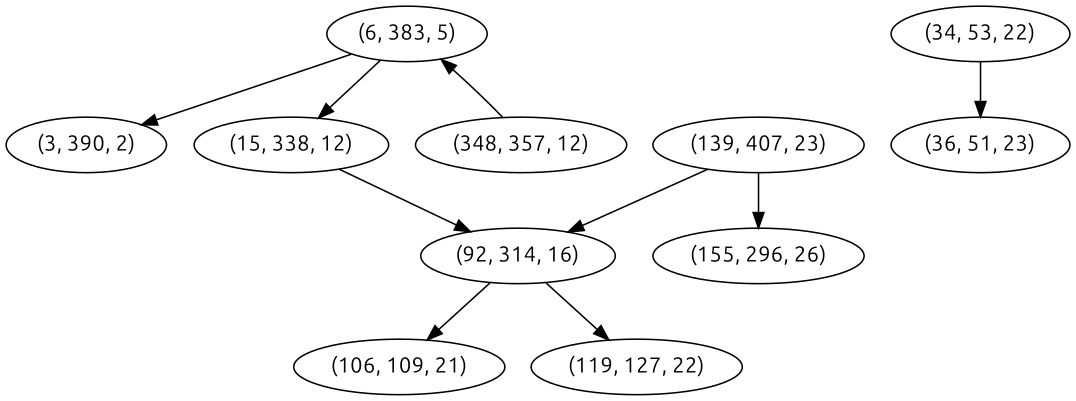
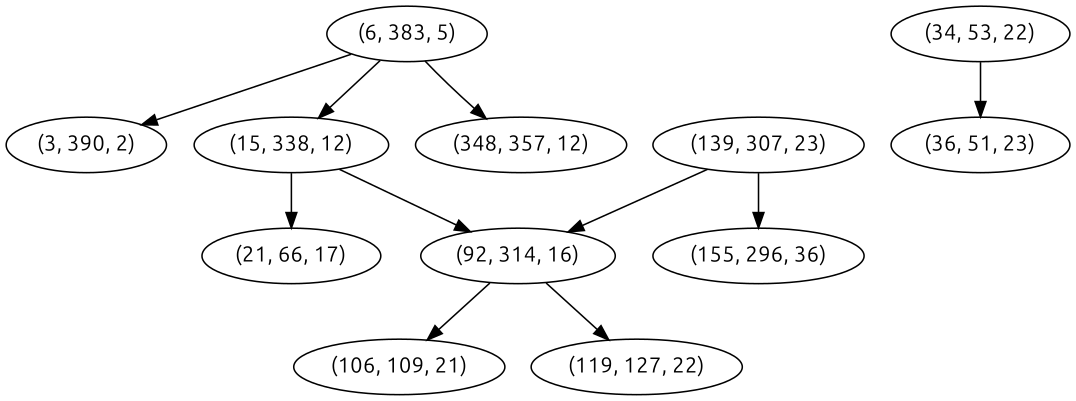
(478, 93) -> (449, 85)
(759, 145) -> (759, 145)
none -> (291, 256)
(759, 256) -> (759, 256)
